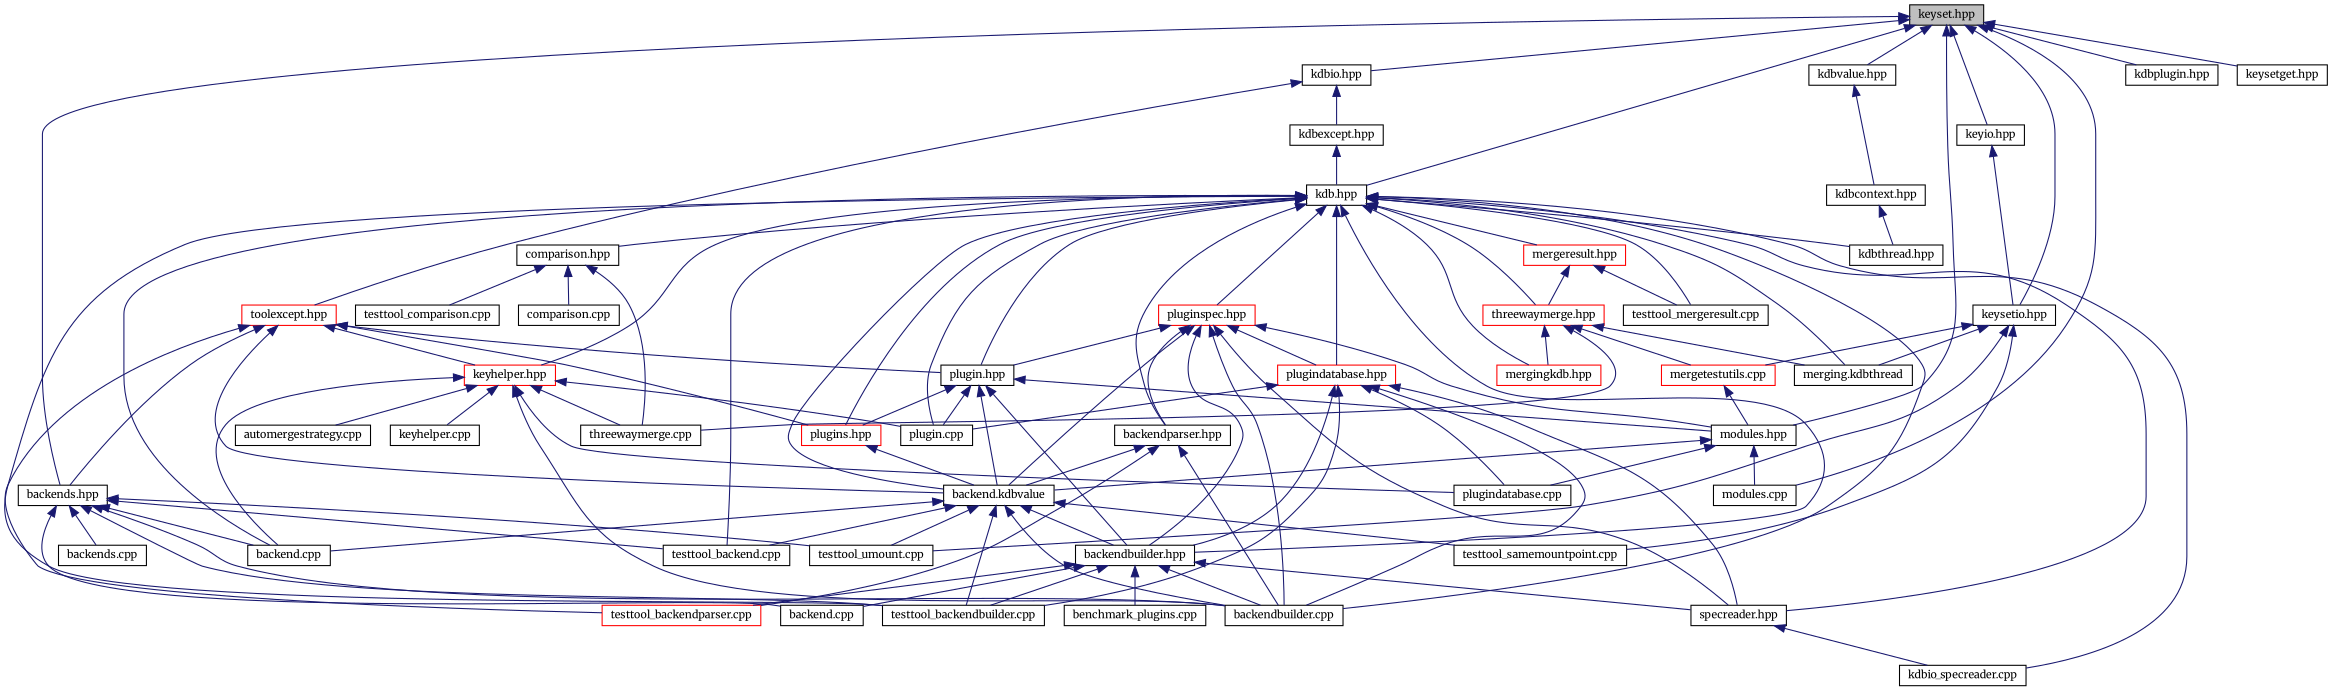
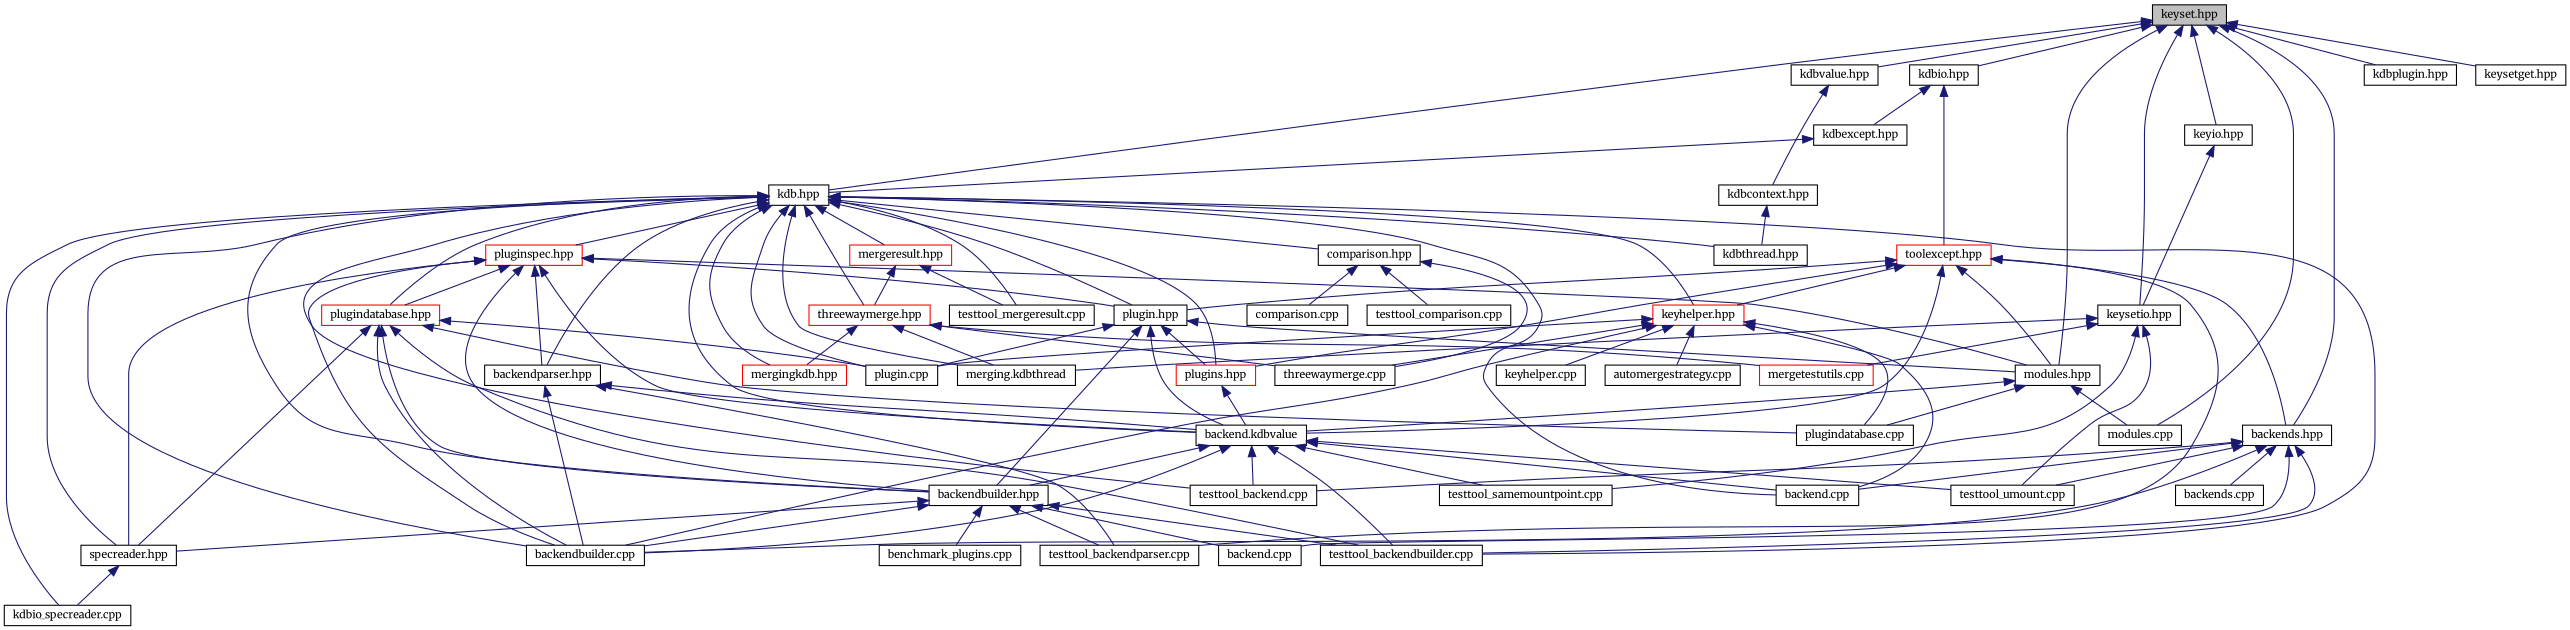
(1739, 410) -> (2011, 316)
(681, 615) -> (1119, 555)
